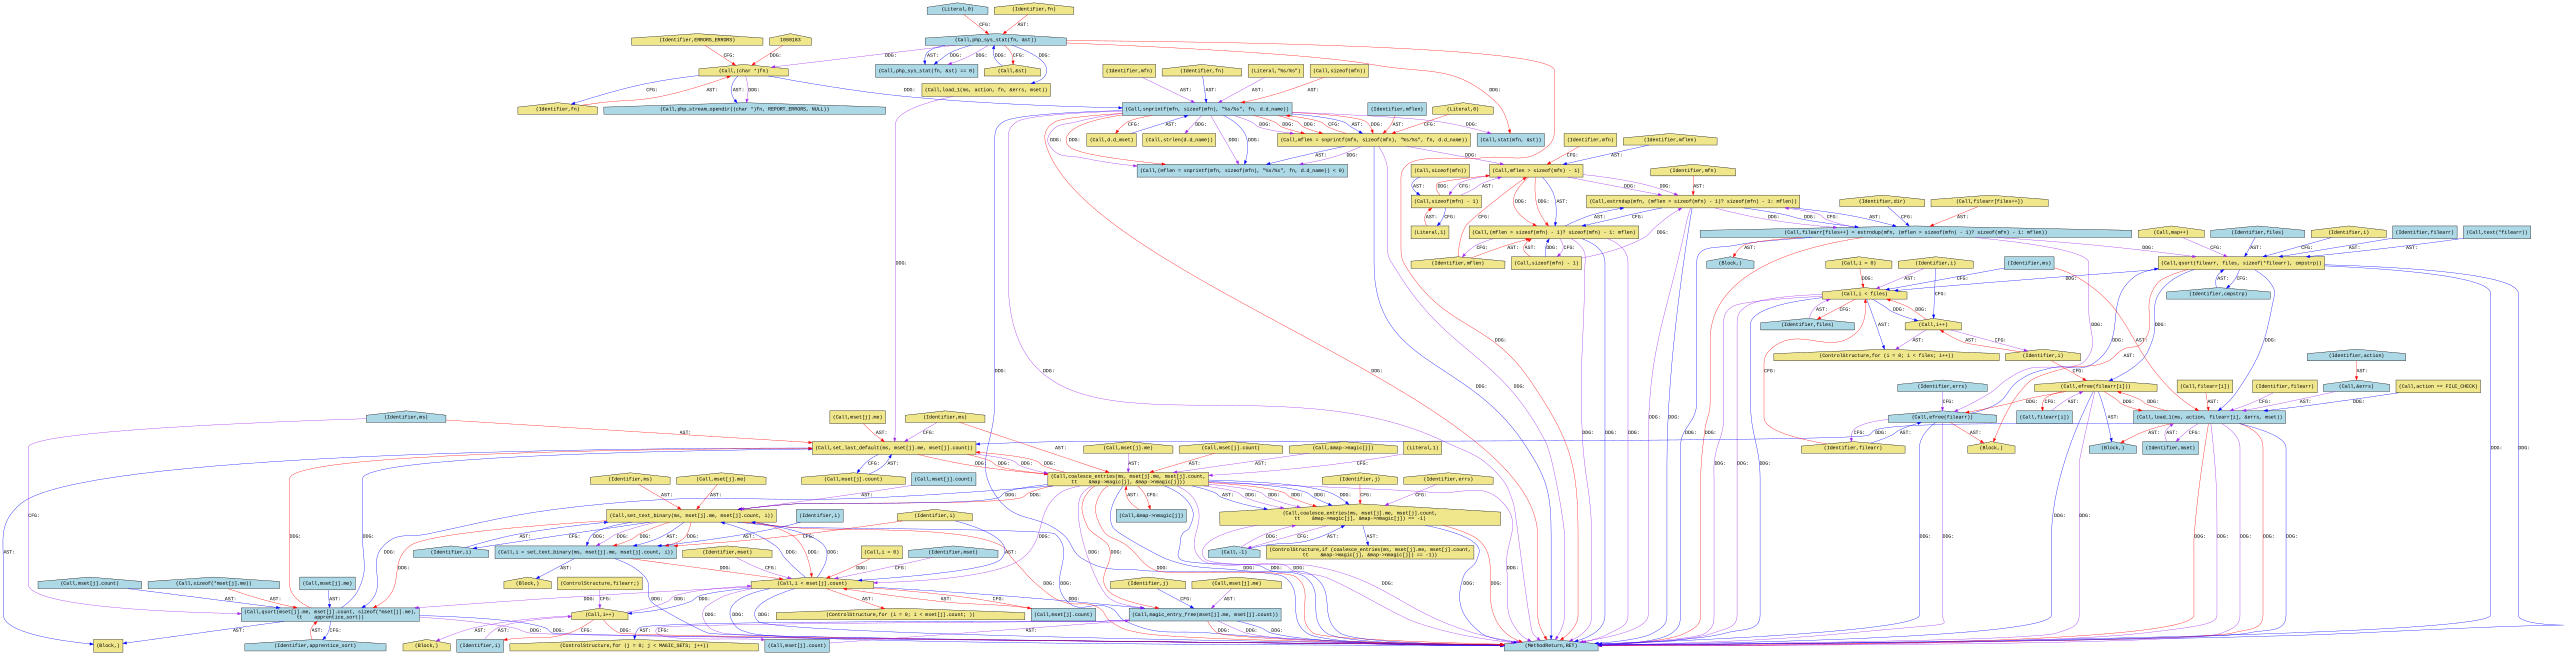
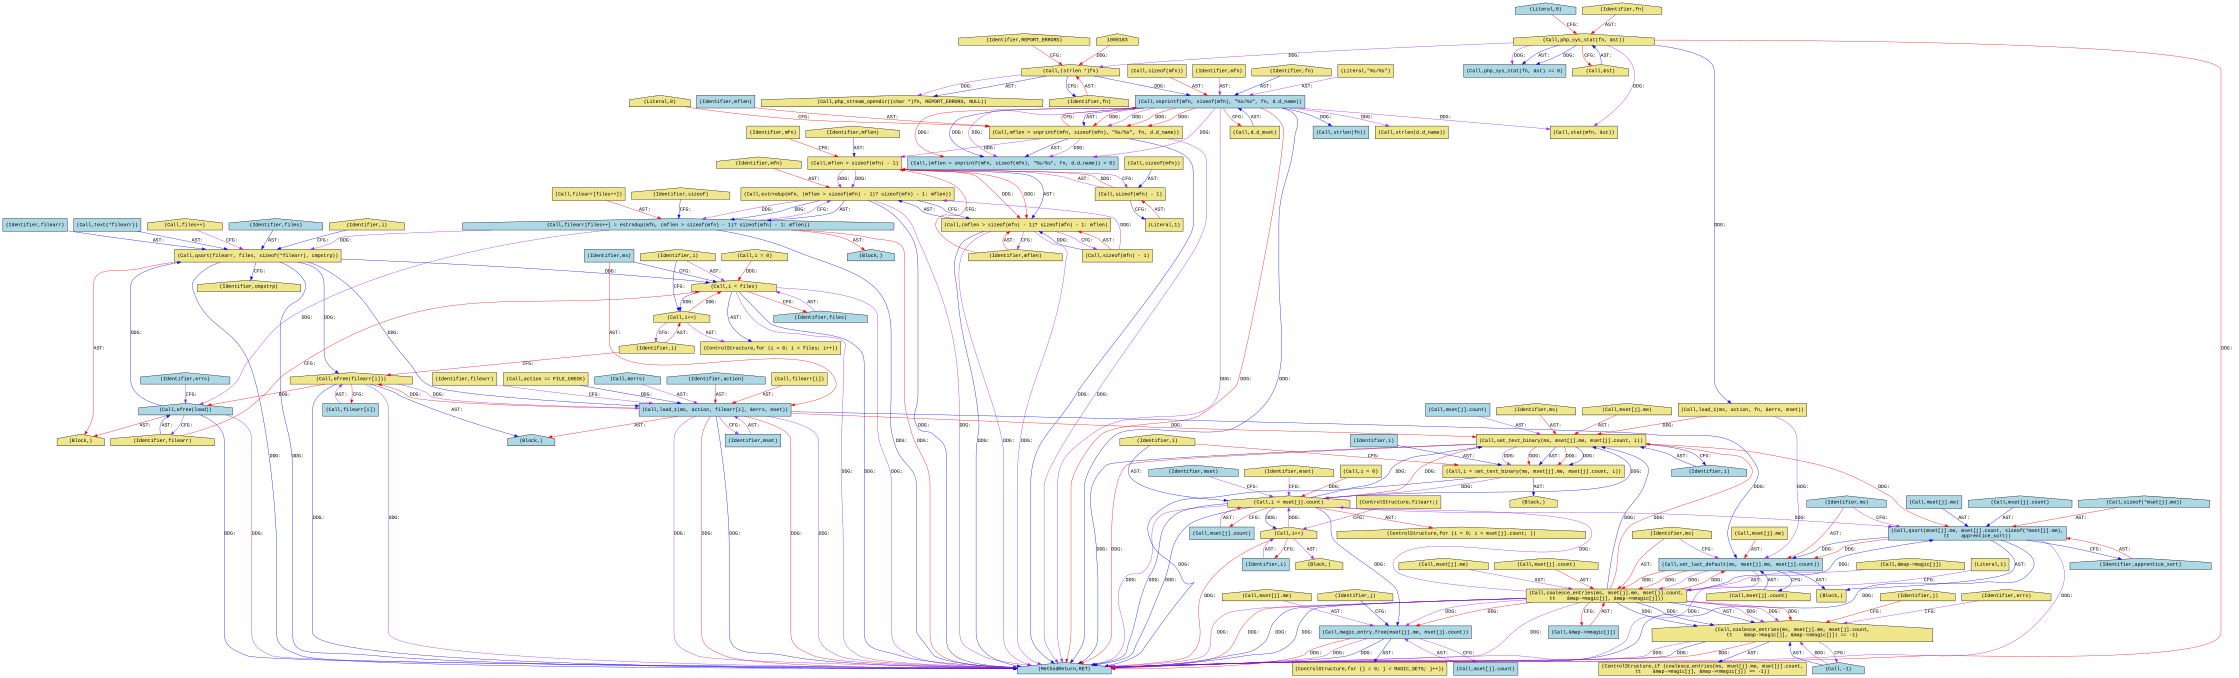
(697, 40) -> (1024, 40)
(996, 40) -> (1584, 40)
(1002, 55) -> (1608, 55)
(1301, 56) -> (1633, 85)
(744, 71) -> (1071, 71)
(745, 109) -> (902, 102)
none -> (1341, 132)
(1511, 140) -> (1584, 132)
(1882, 202) -> (681, 194)
(1990, 202) -> (589, 194)
(2171, 232) -> (185, 225)
(2216, 279) -> none
(2218, 294) -> (249, 287)
(1887, 356) -> (771, 348)
(2357, 369) -> (716, 392)
(2120, 403) -> (515, 404)
(1942, 417) -> (186, 410)
none -> (1654, 425)
none -> (1115, 426)
(894, 448) -> (1741, 565)
(586, 552) -> (1534, 471)
(705, 569) -> (1415, 491)
(634, 646) -> (1370, 669)
none -> (1494, 656)
